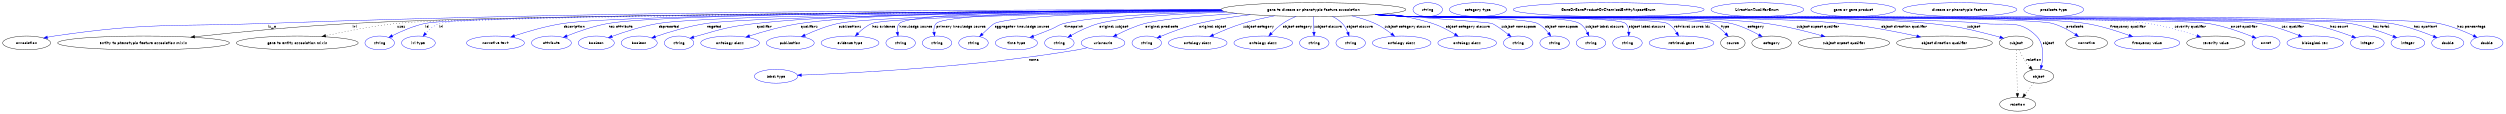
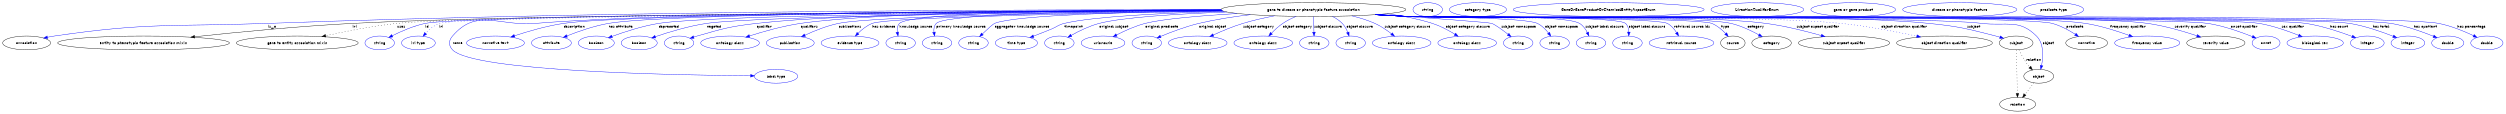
(1787, 17) -> (1787, 17)
(1647, 18) -> (1647, 18)
(1681, 43) -> (1681, 43)
(945, 66) -> (540, 23)
